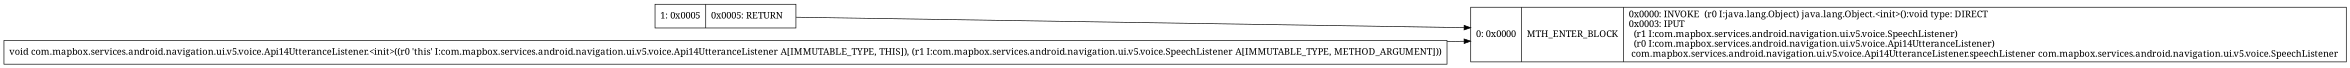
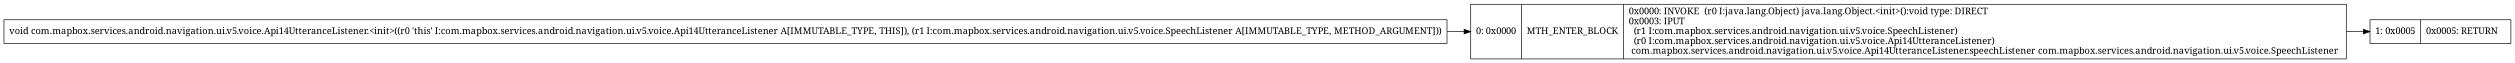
(1130, 22) -> (2355, 32)
